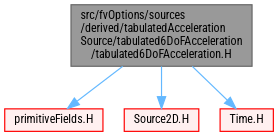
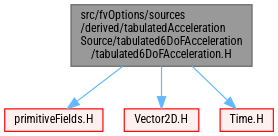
(162, 120) -> (162, 120)
